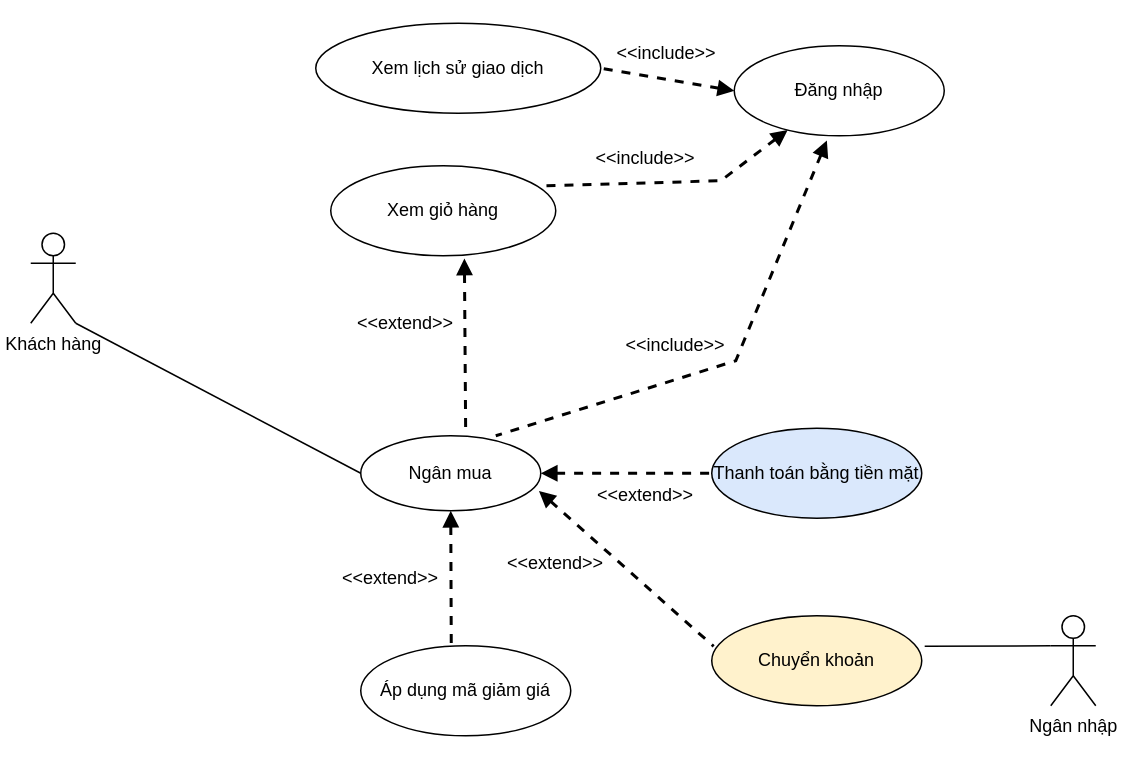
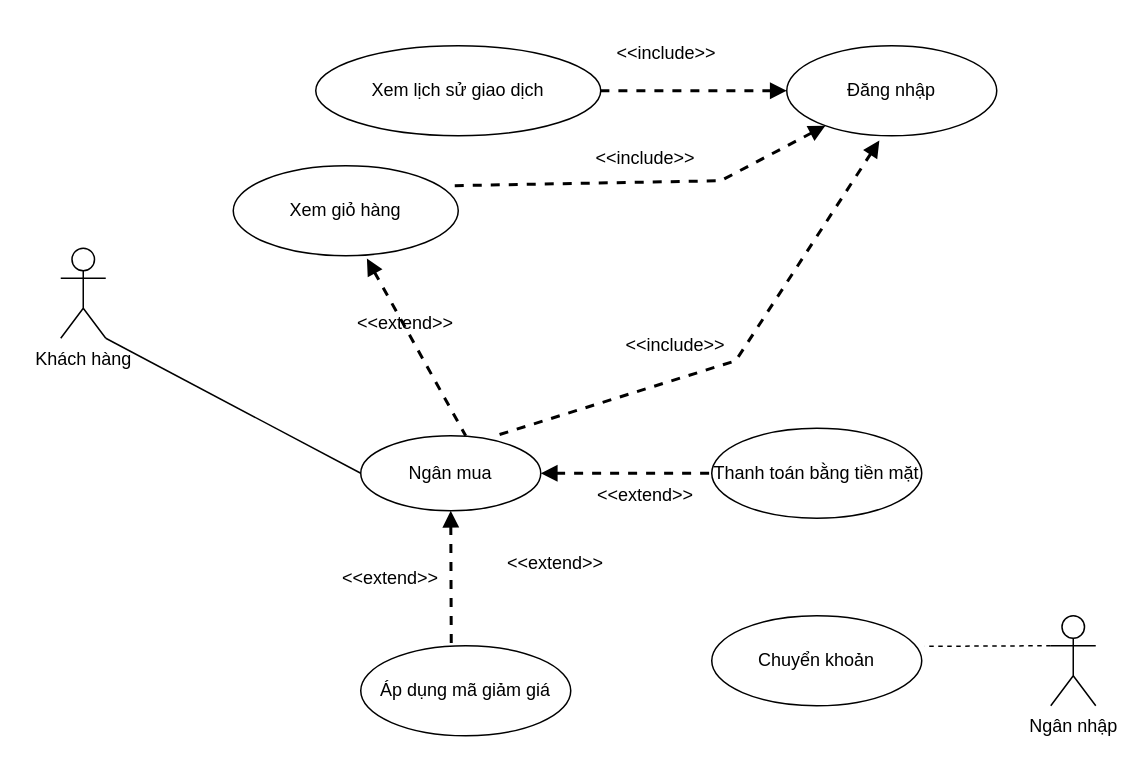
(458, 68) -> (458, 91)
(839, 91) -> (892, 91)
(443, 211) -> (346, 211)
(53, 278) -> (83, 293)
(817, 473) -> (817, 473)
(632, 574) -> none
(986, 646) -> (986, 646)
(817, 661) -> (817, 661)
